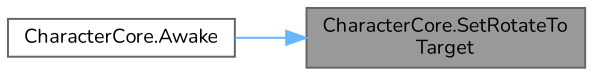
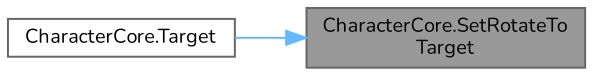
(121, 38) -> (121, 38)
